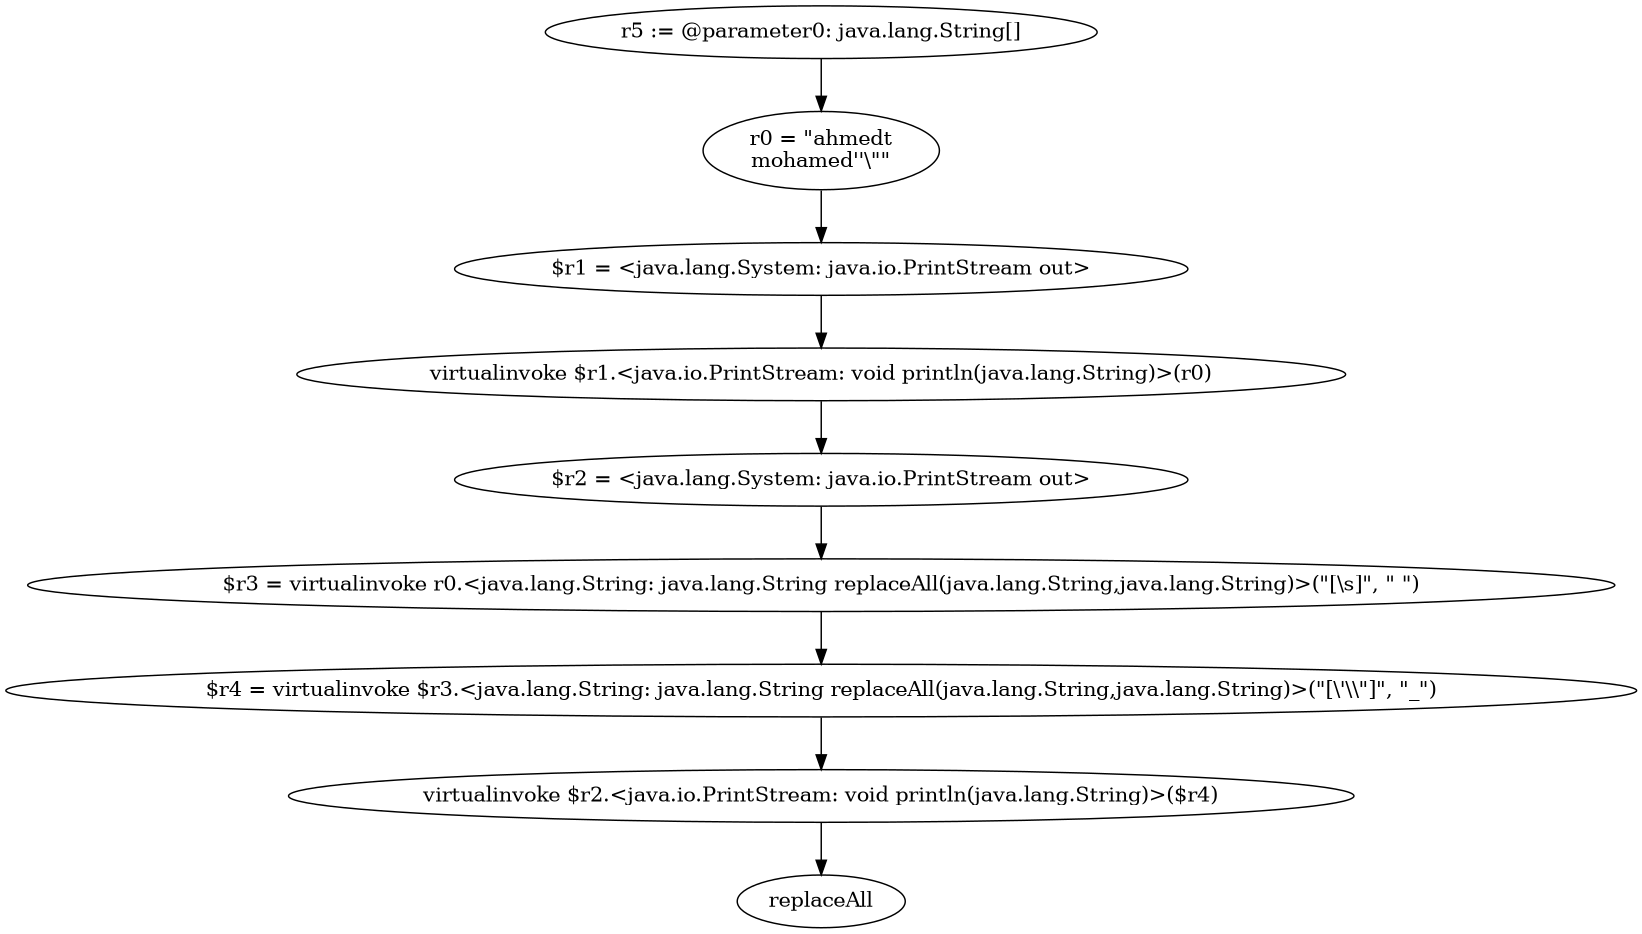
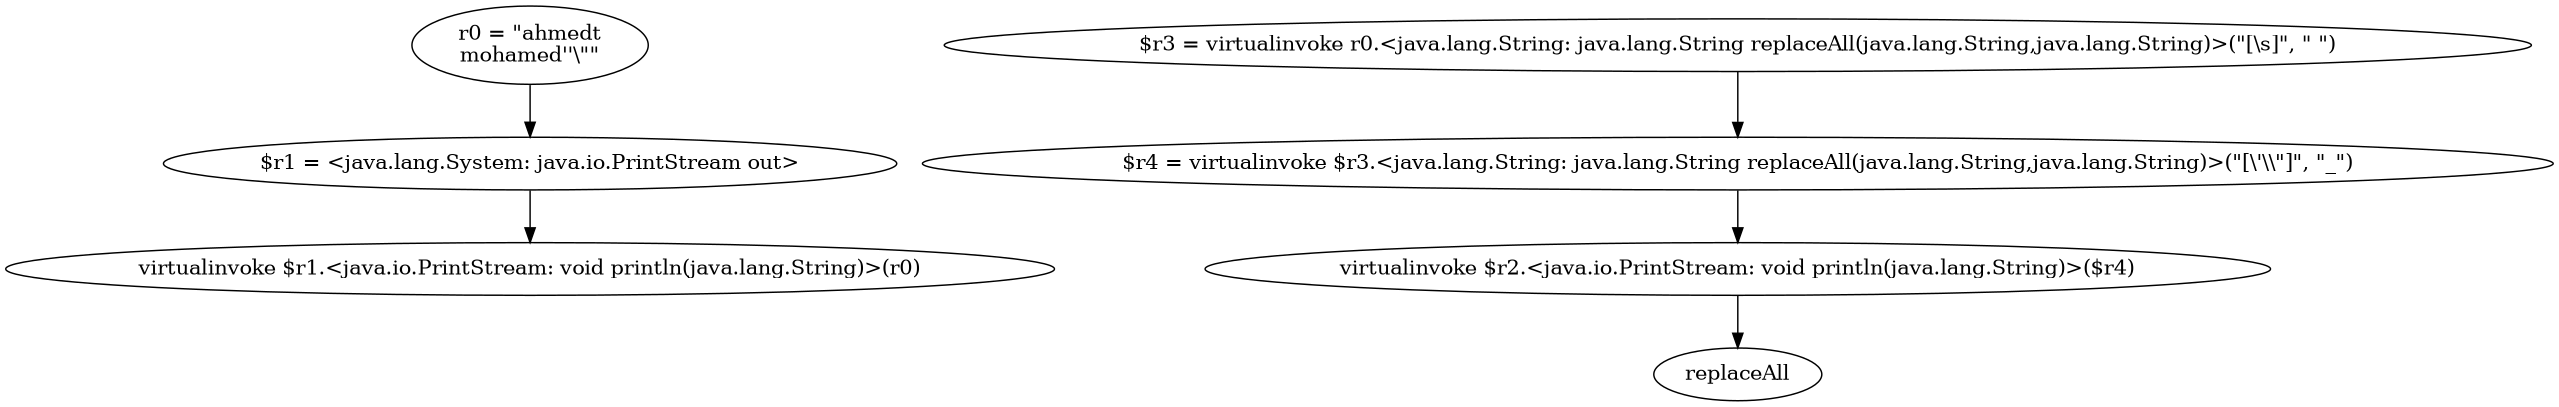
(821, 32) -> none
(821, 480) -> none
